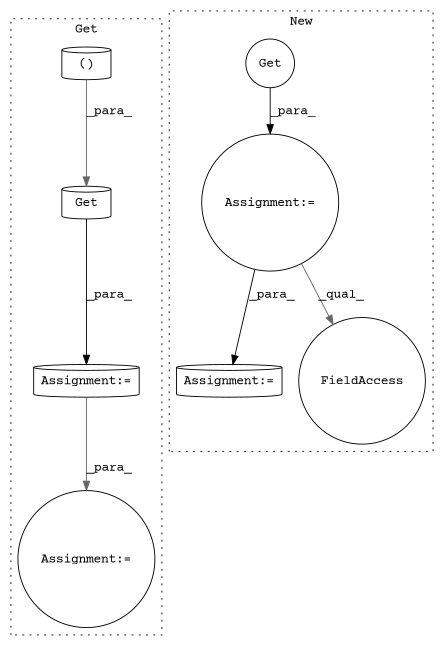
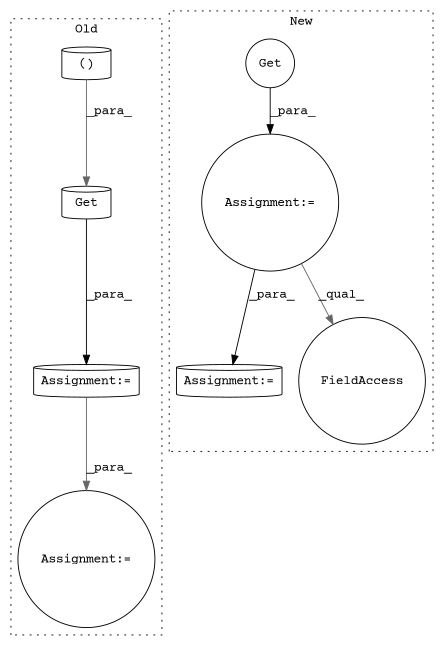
(86, 29) -> (86, 29)
